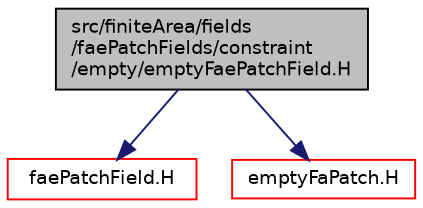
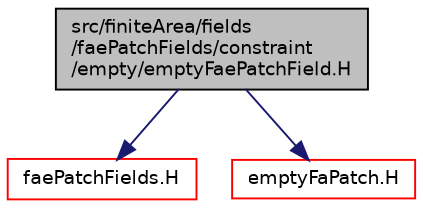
(102, 179) -> (102, 179)
